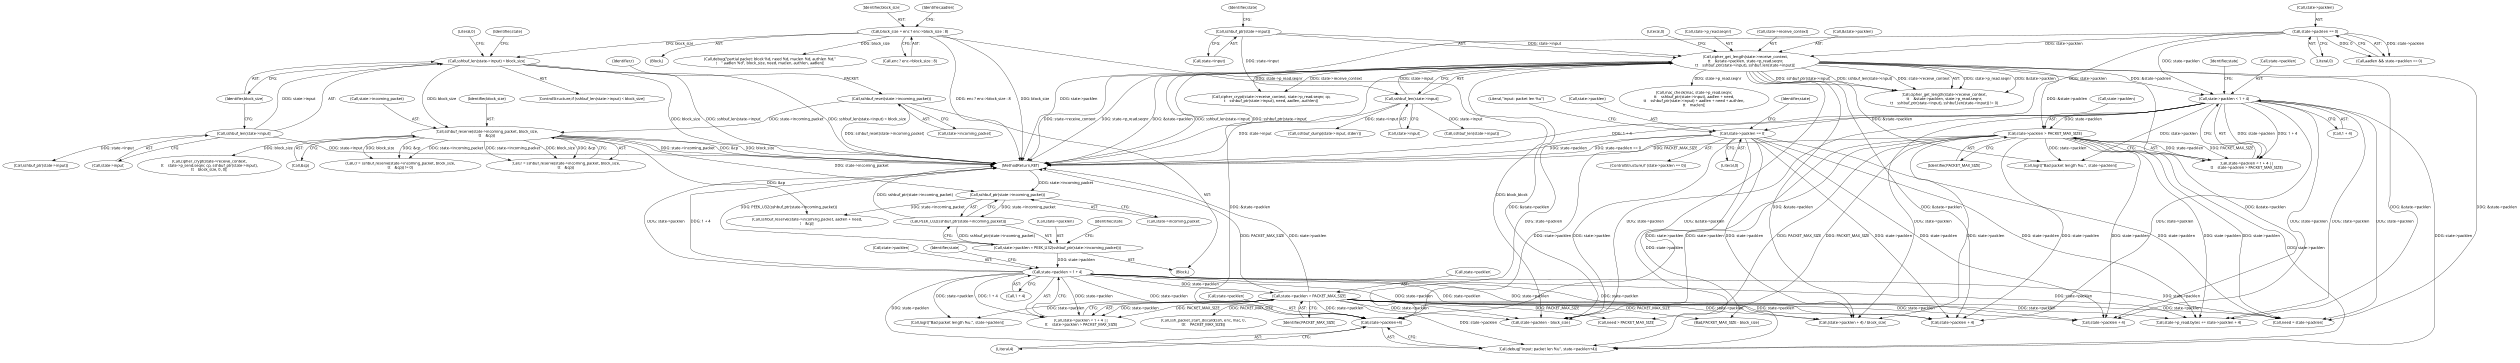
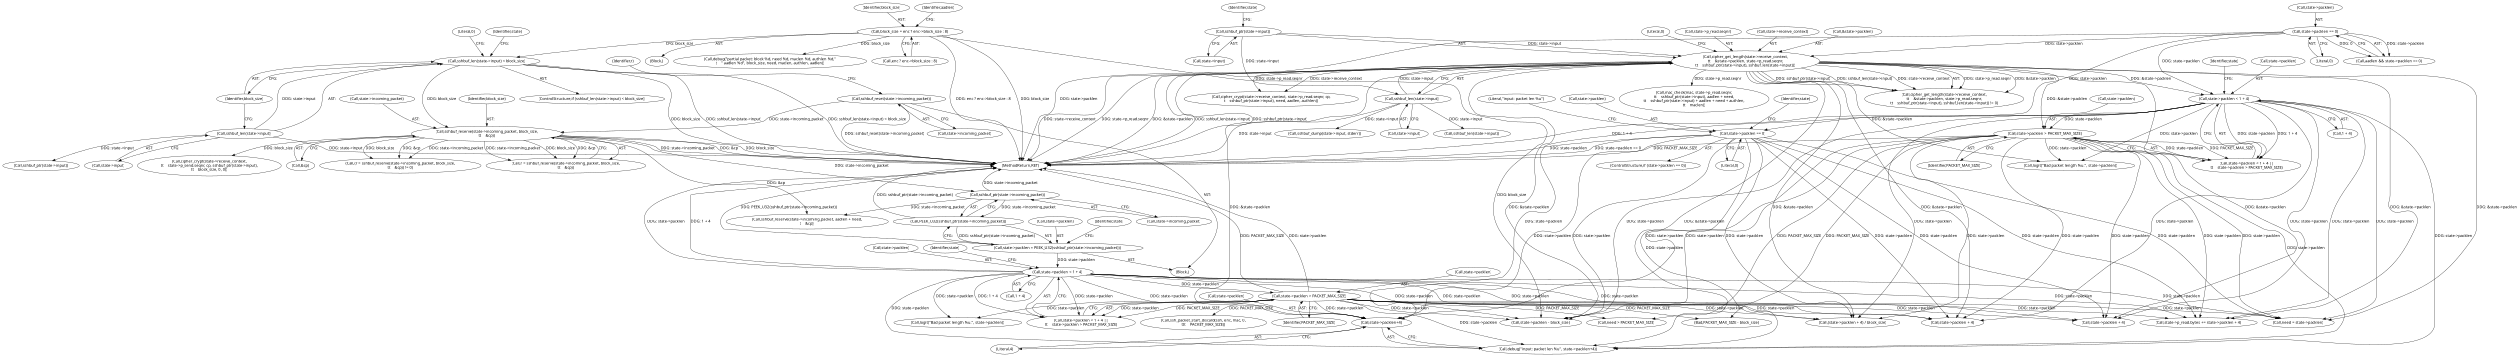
(852, 79) -> (852, 79)
(1038, 179) -> (985, 179)
(1512, 195) -> (1512, 195)
